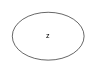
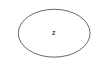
(48, 36) -> (54, 33)
